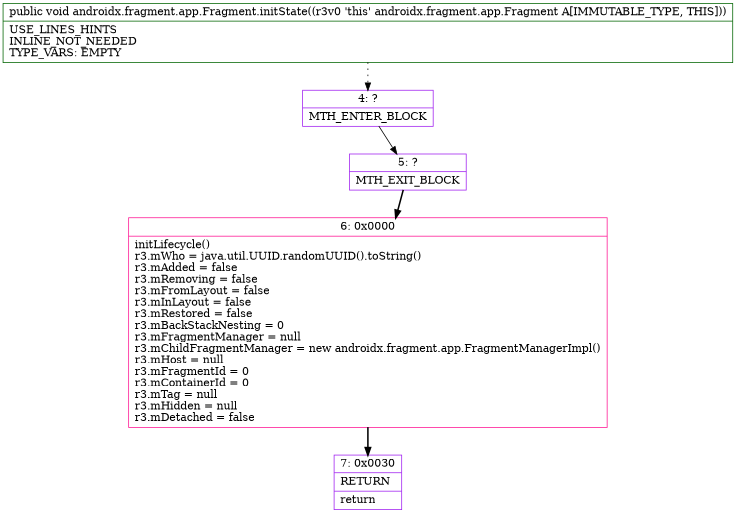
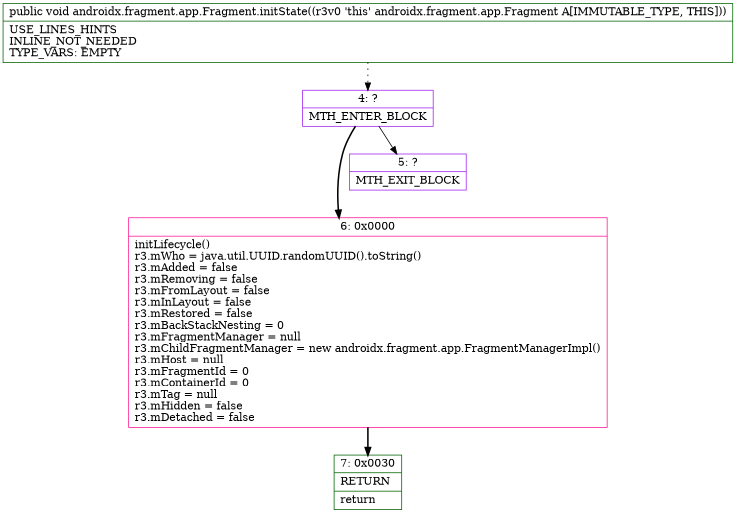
(401, 200) -> (340, 167)
(186, 406) -> (189, 406)
(368, 482) -> (368, 482)
